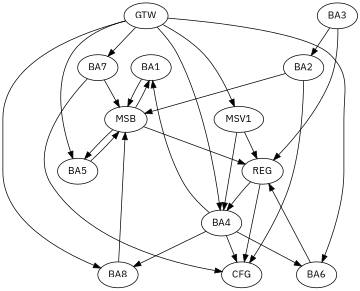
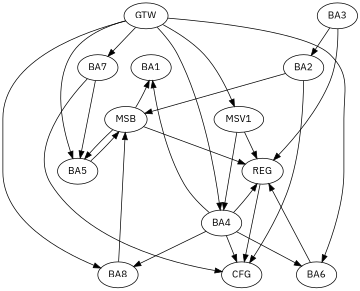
(136, 89) -> none
(110, 90) -> (88, 116)
(241, 193) -> (243, 201)
